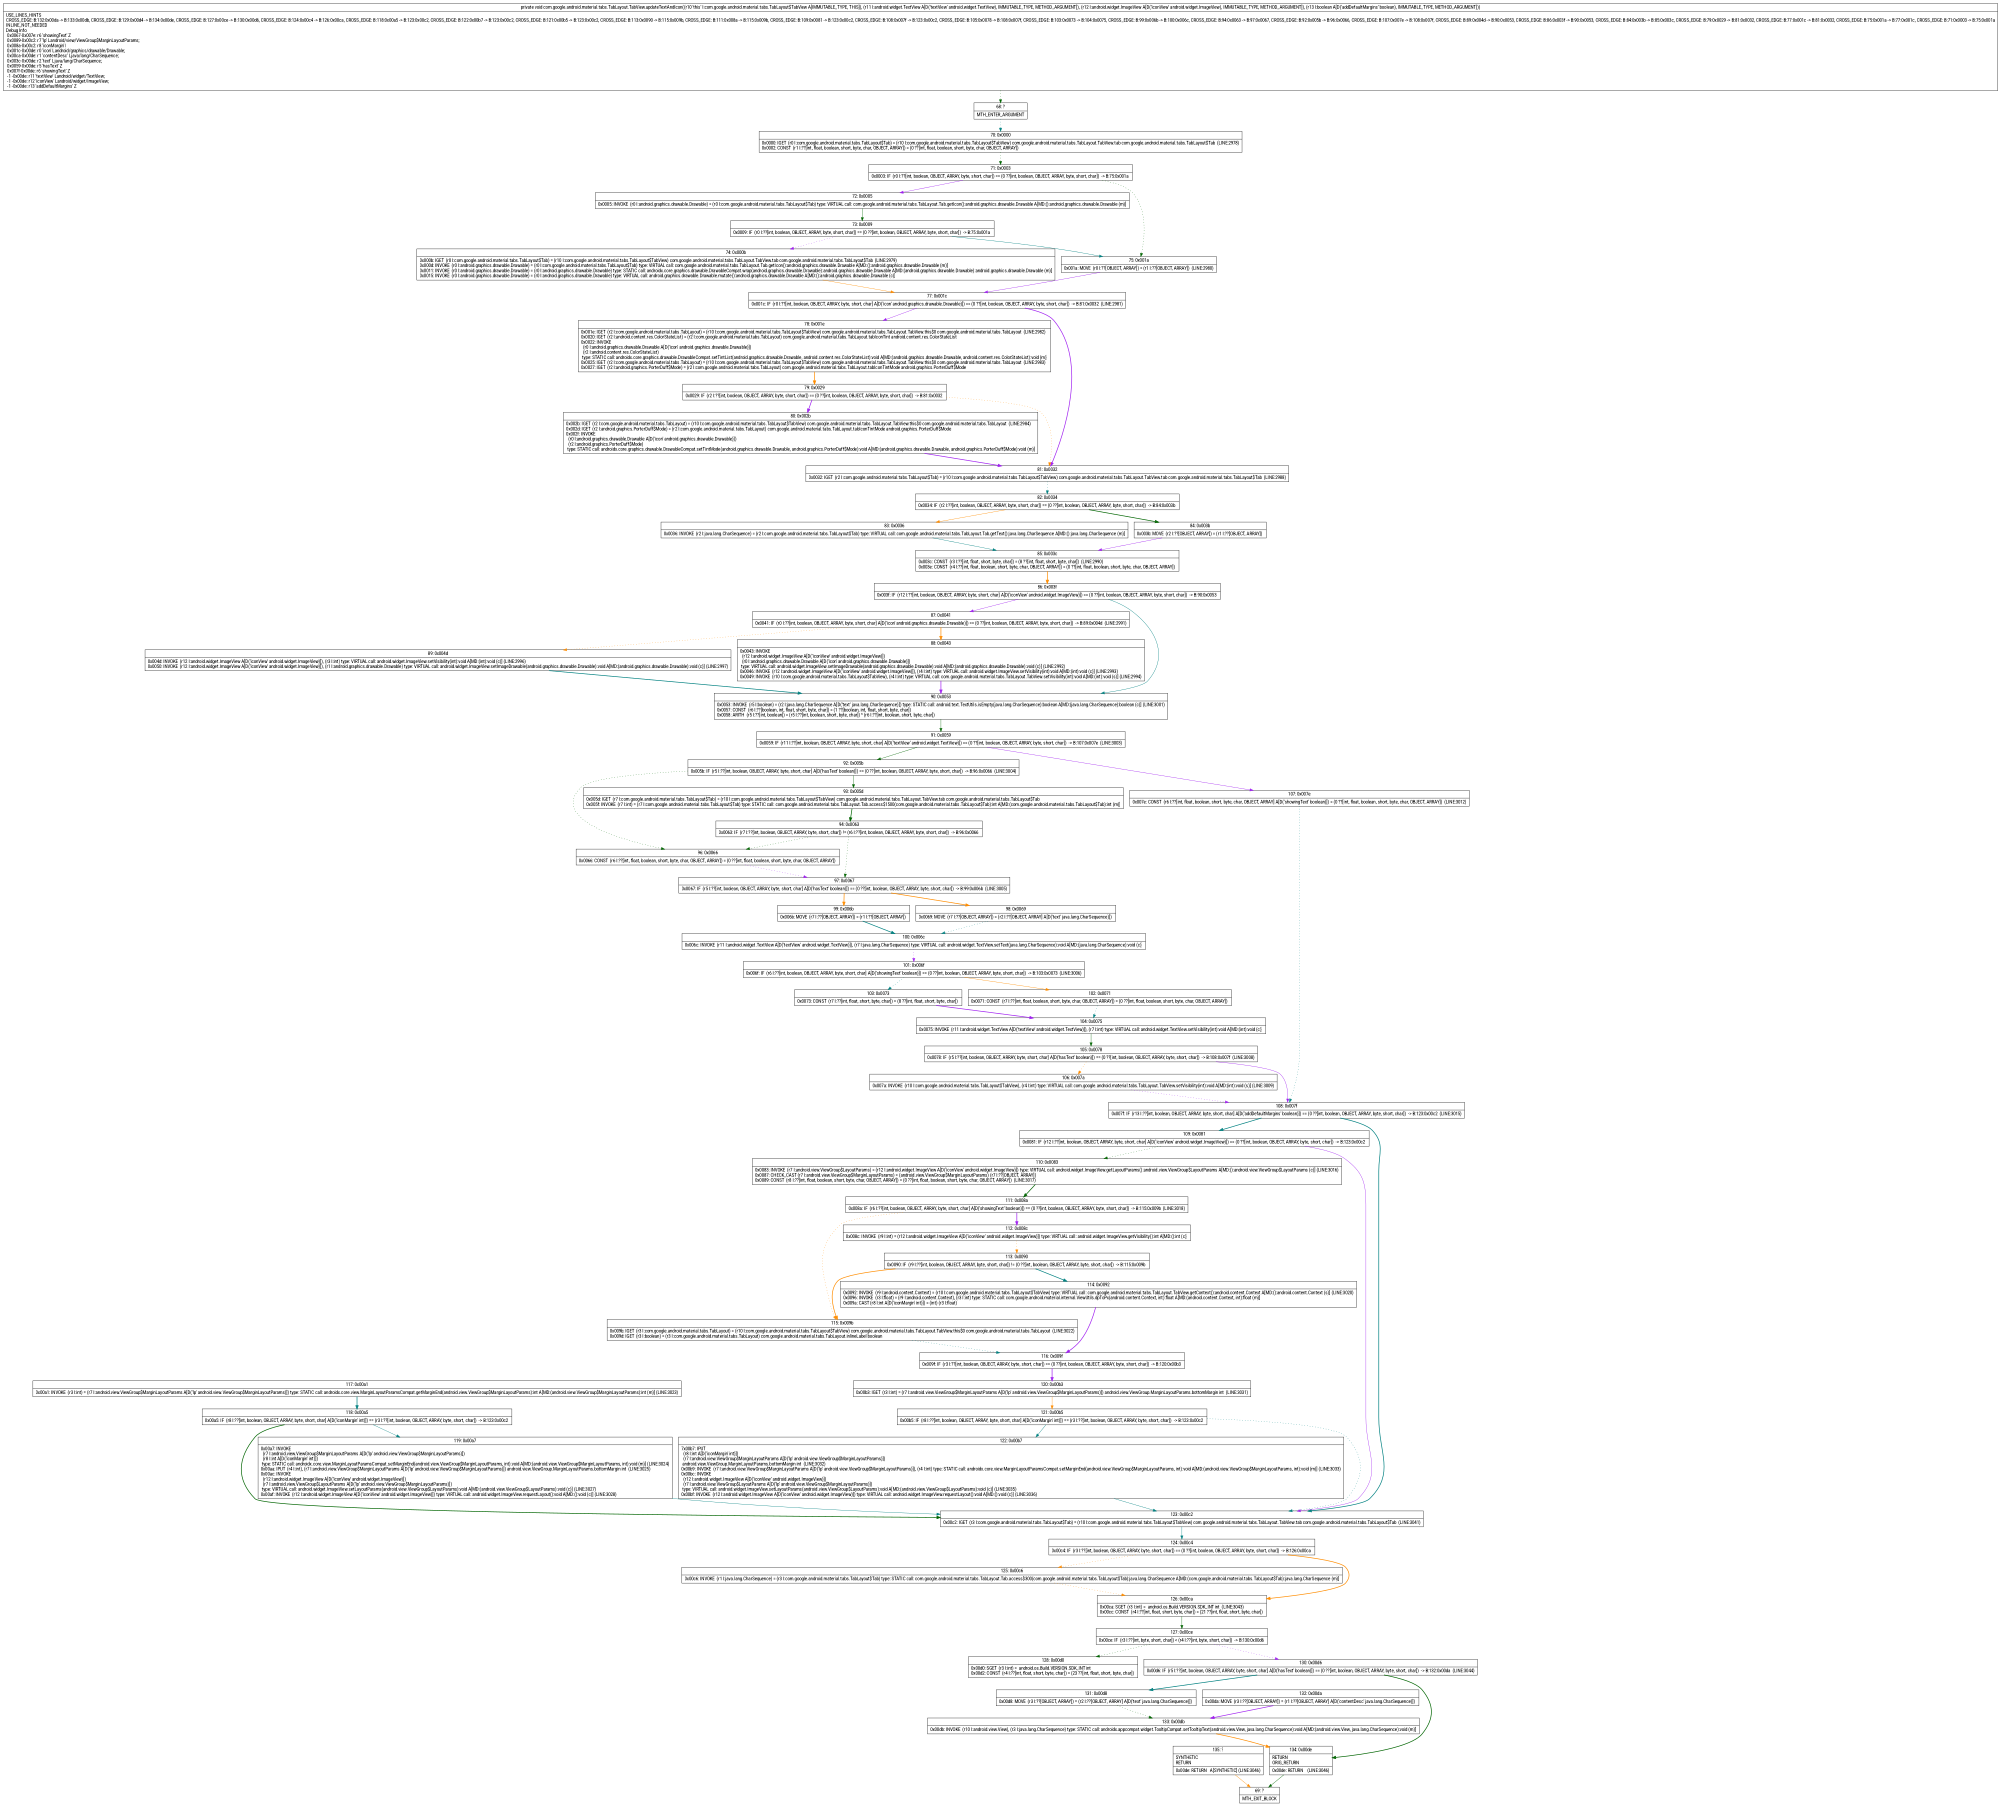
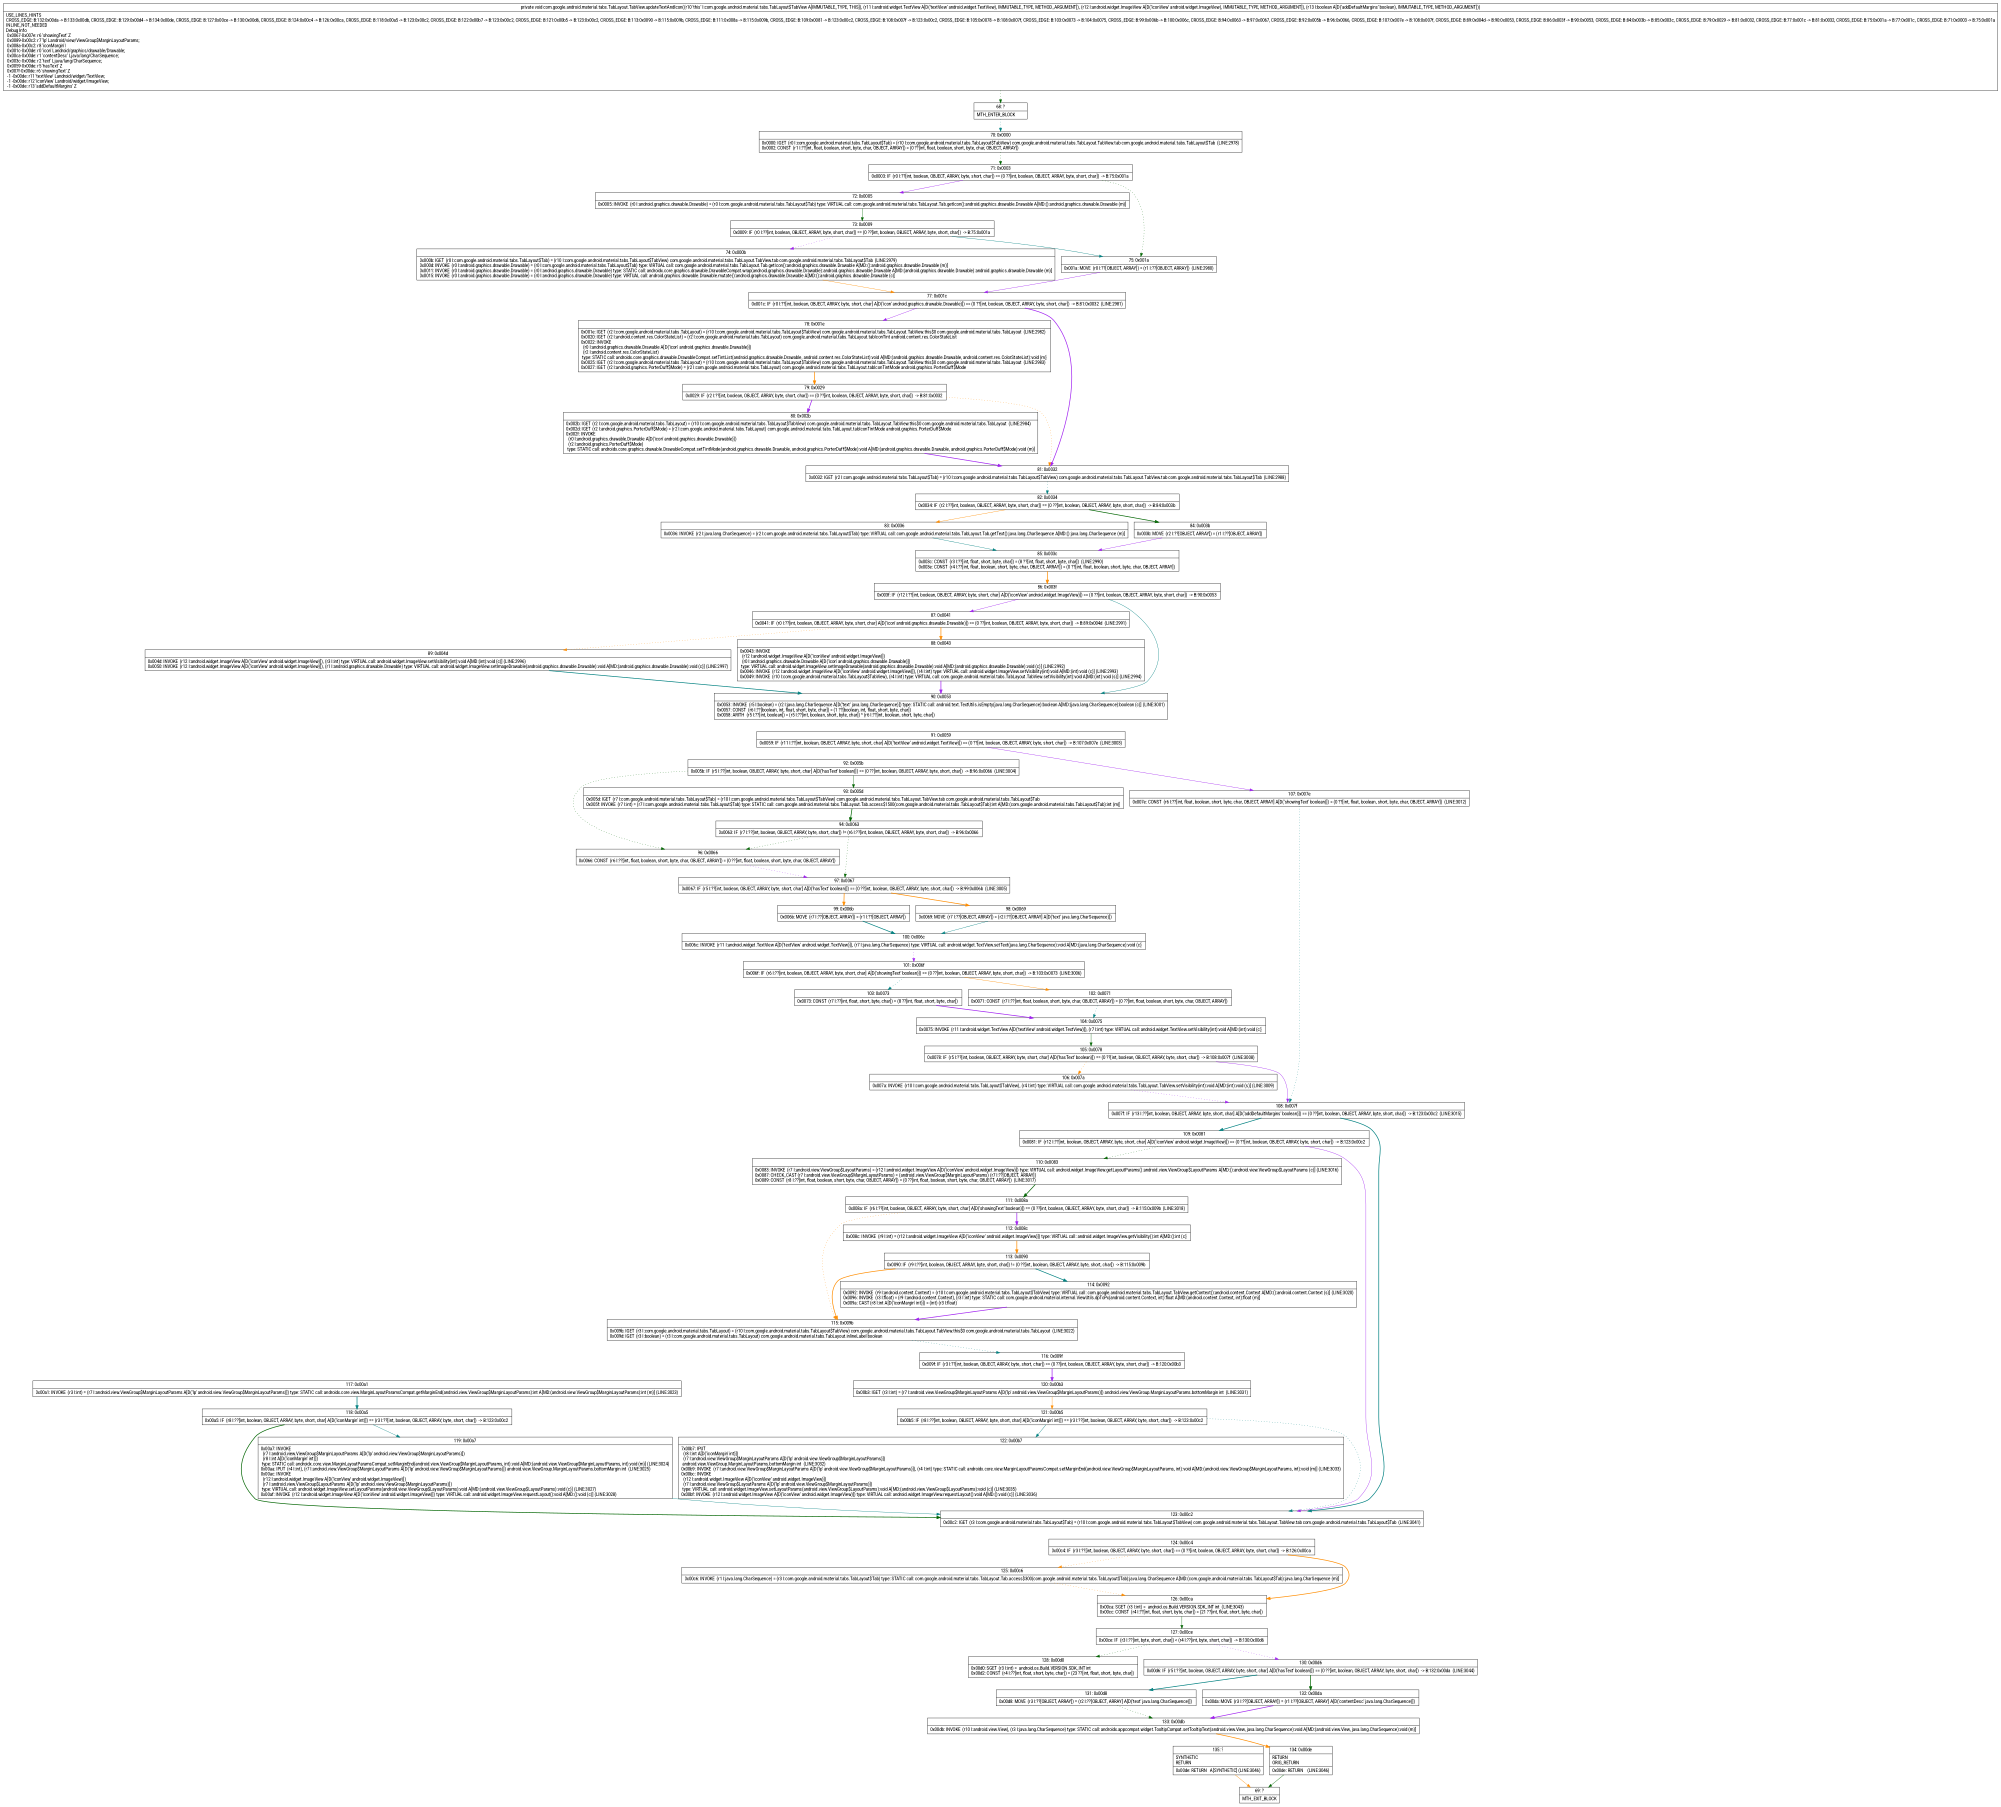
(1001, 115) -> (996, 115)
(941, 724) -> none
(899, 753) -> none
(966, 927) -> (966, 927)
(1017, 1245) -> (1017, 1245)
(1086, 1332) -> (963, 1313)
(1134, 1504) -> none
(1182, 1531) -> none
(1422, 1734) -> (1311, 1681)
